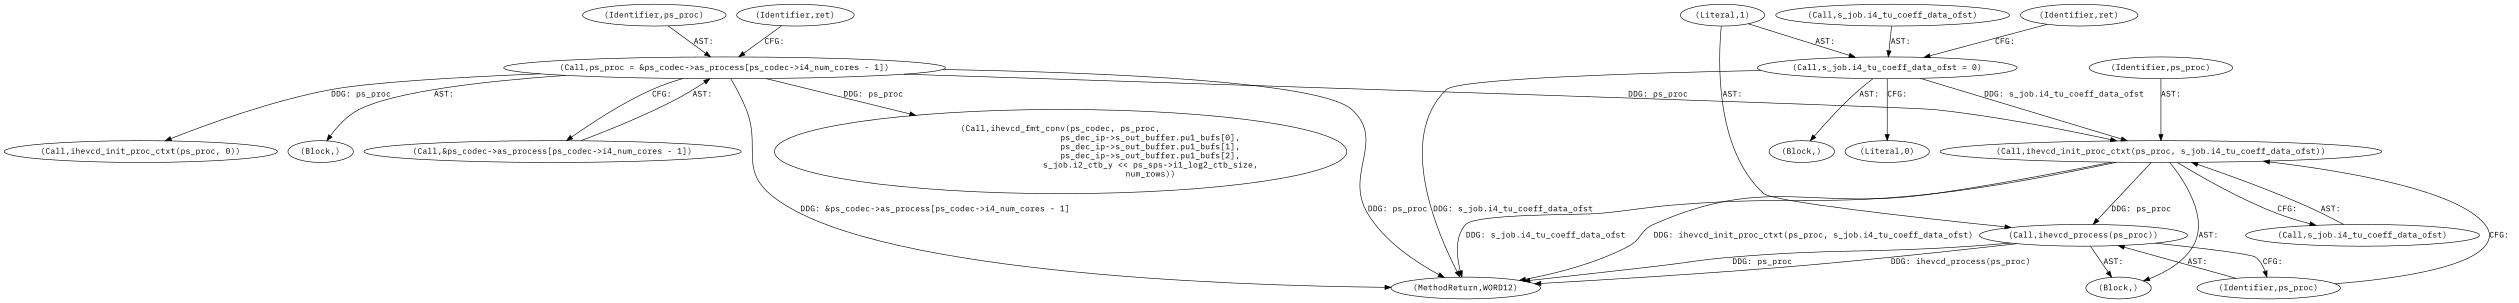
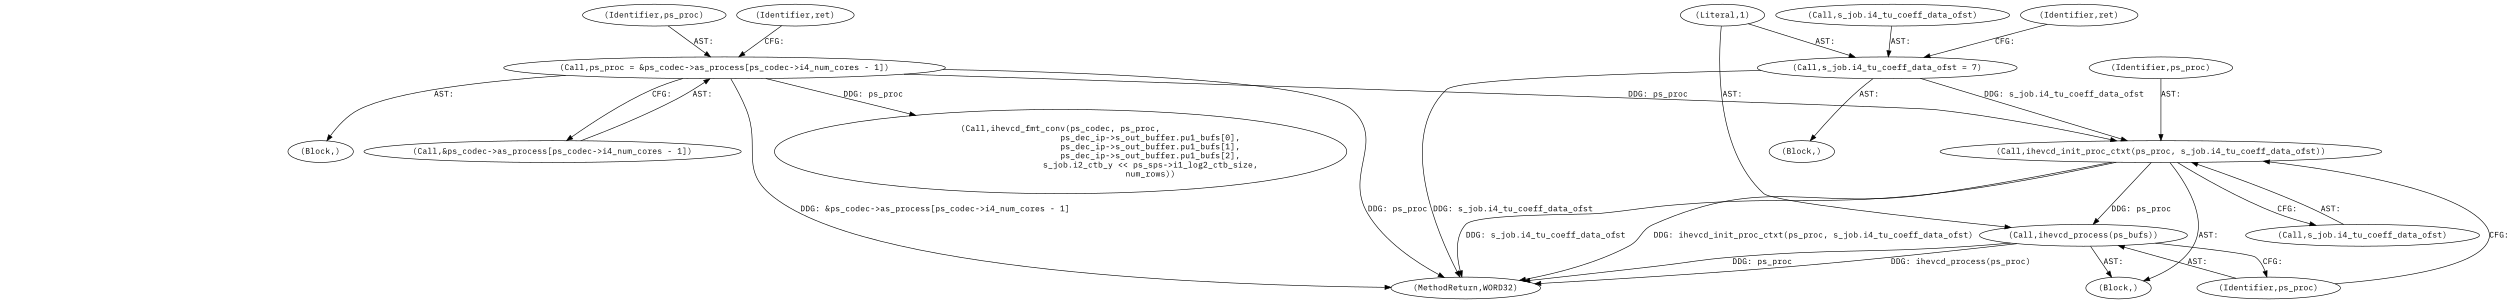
(1887, 68) -> (1887, 68)
(141, 152) -> none
(1887, 152) -> none
(2083, 235) -> (2083, 235)
(1466, 288) -> (1466, 288)
